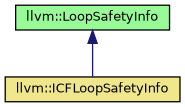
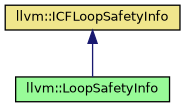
(93, 60) -> (93, 60)
